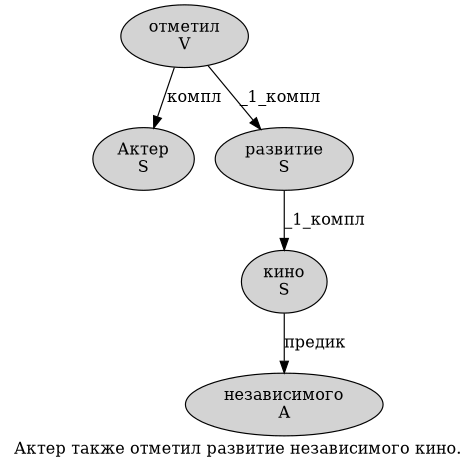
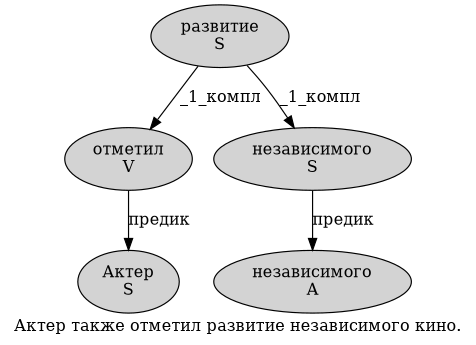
(230, 93) -> (178, 93)
(195, 98) -> (160, 220)
(284, 282) -> (313, 159)
